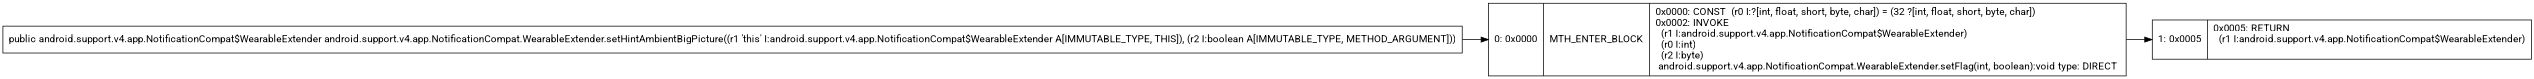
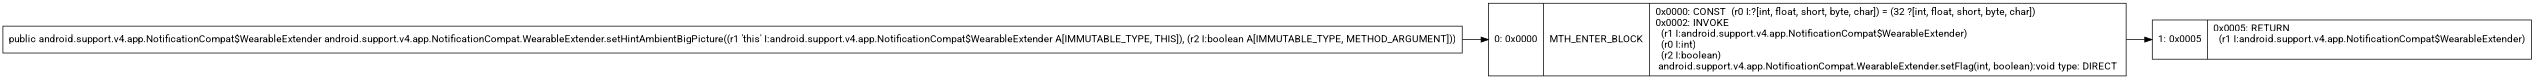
(1680, 56) -> (1688, 56)
